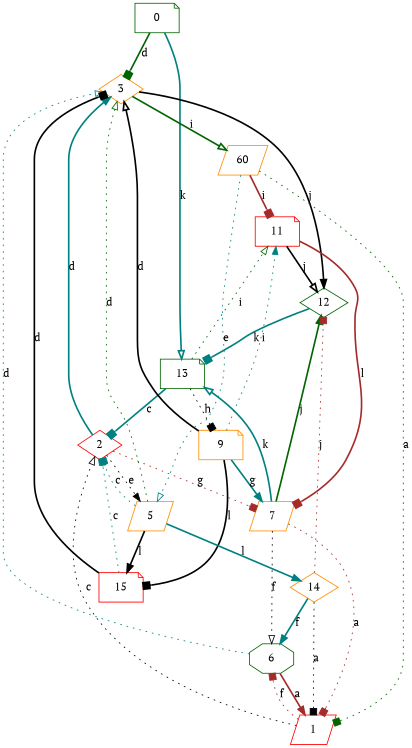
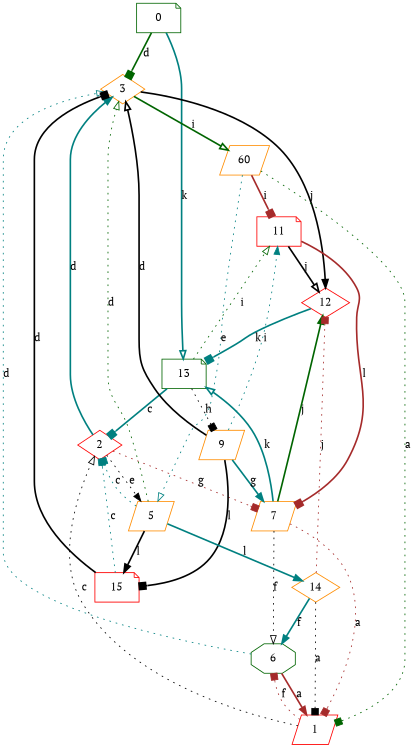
(324, 303) -> (326, 303)
(221, 445) -> (222, 445)
